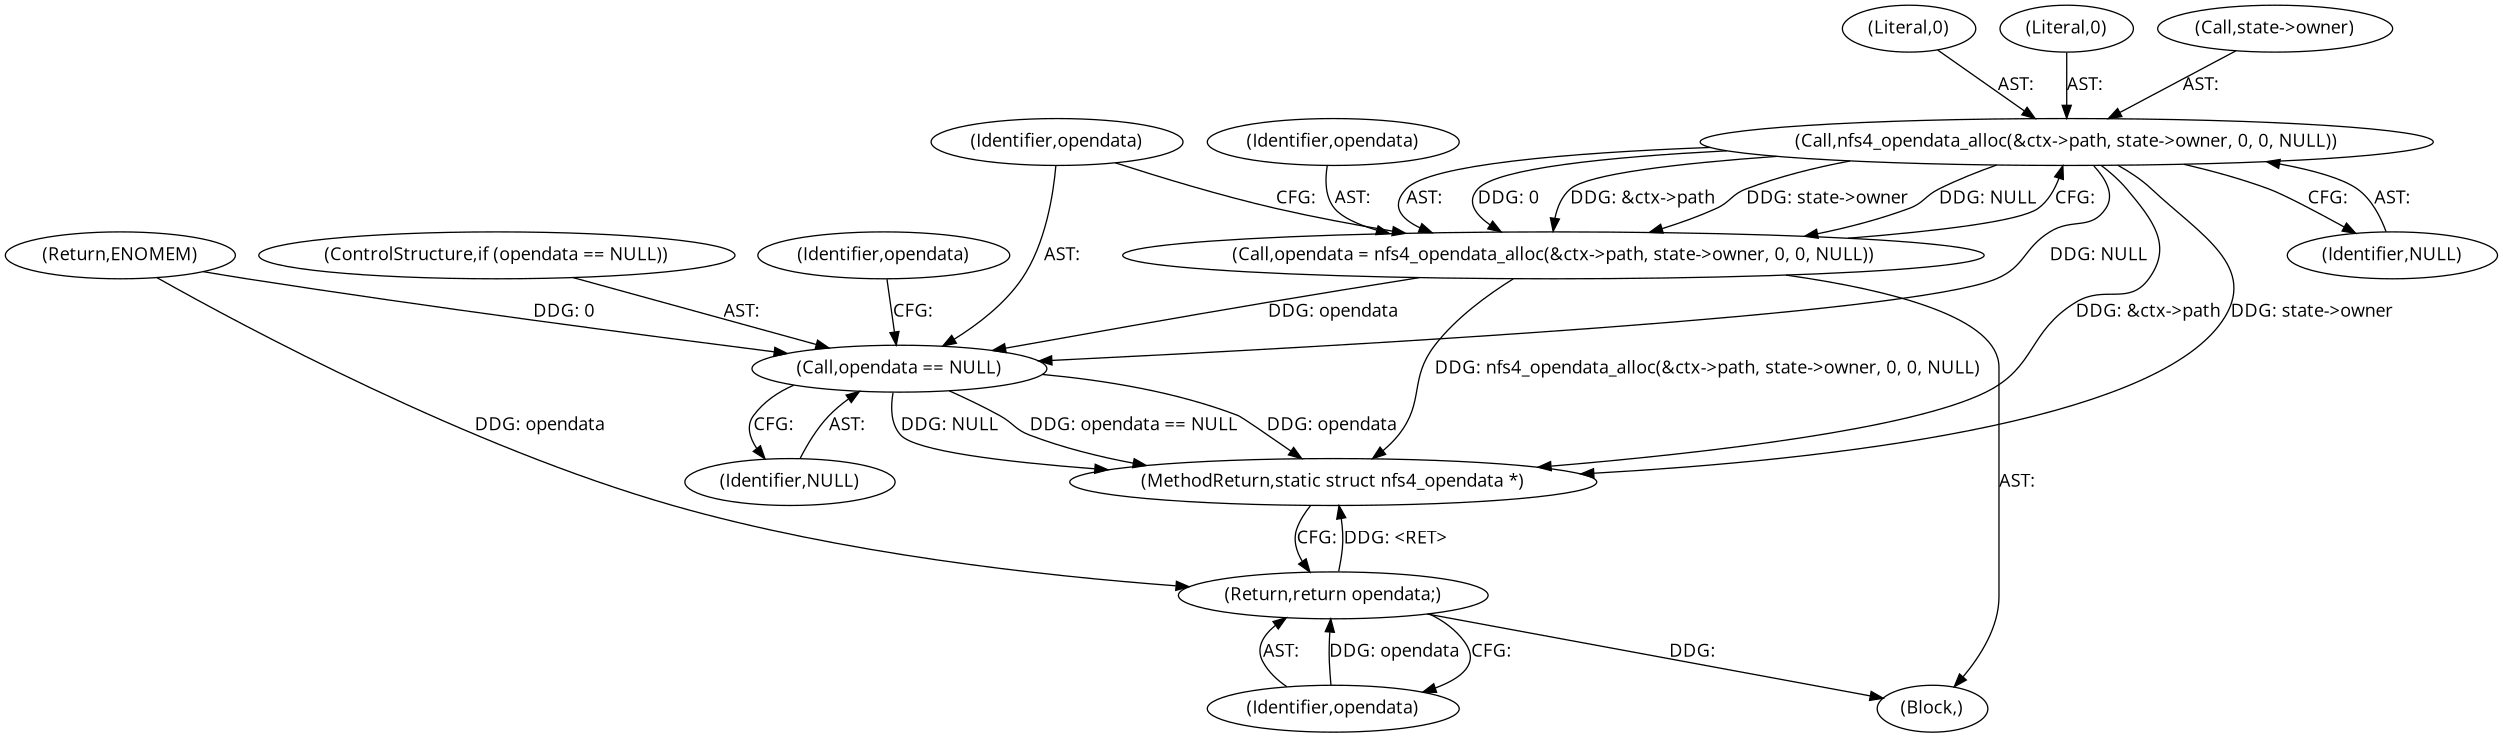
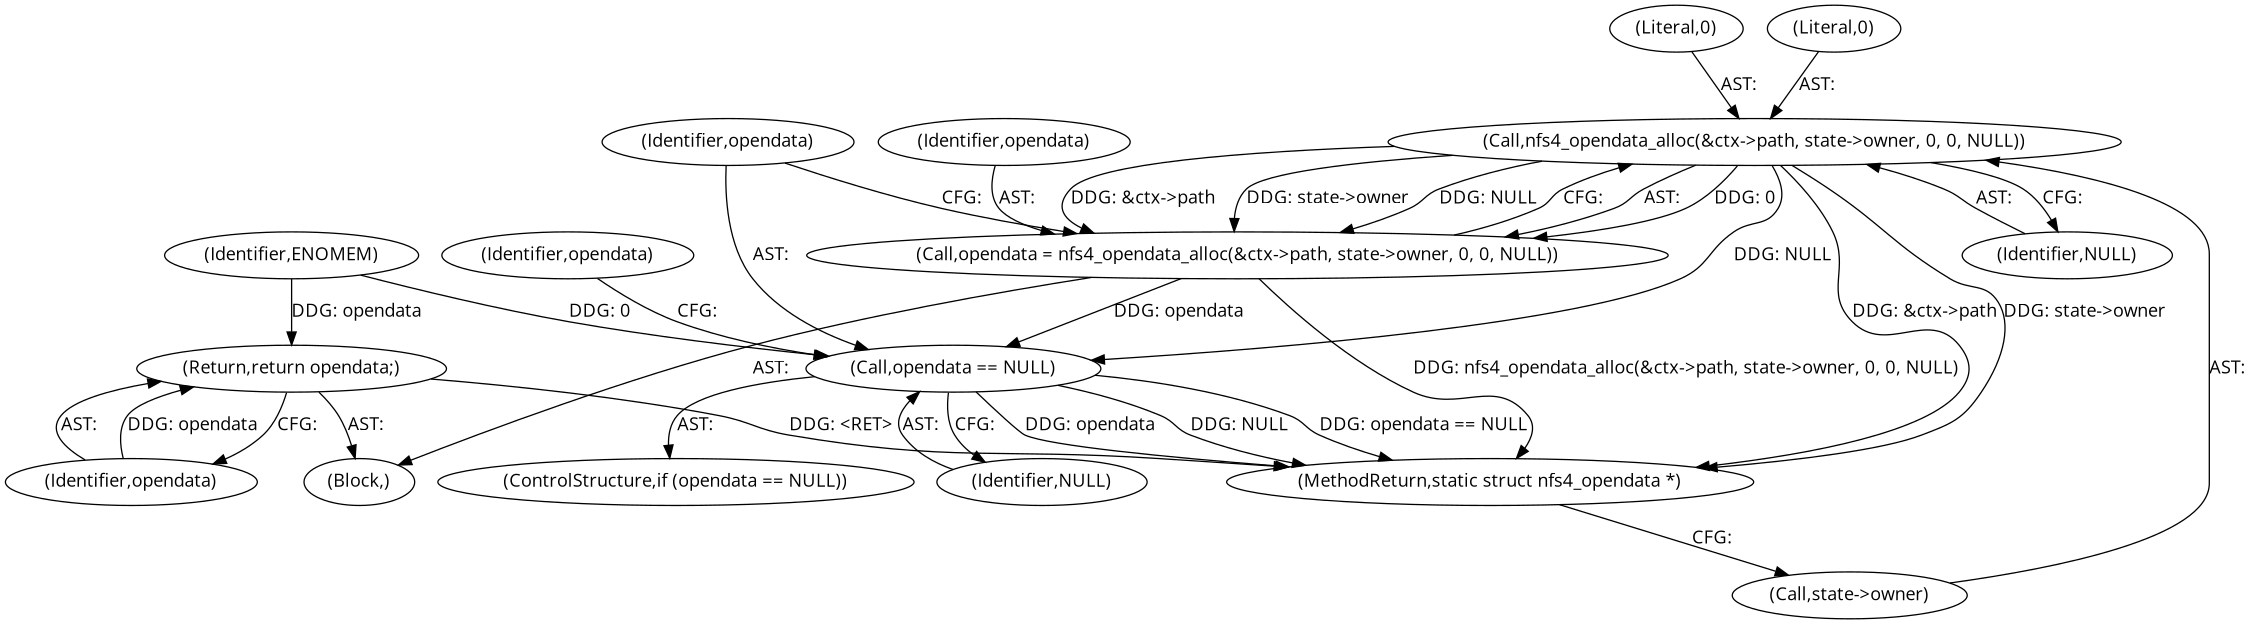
(120, 255) -> (292, 255)
(695, 311) -> (728, 391)
(1296, 532) -> (1668, 538)
(1695, 652) -> (368, 425)
